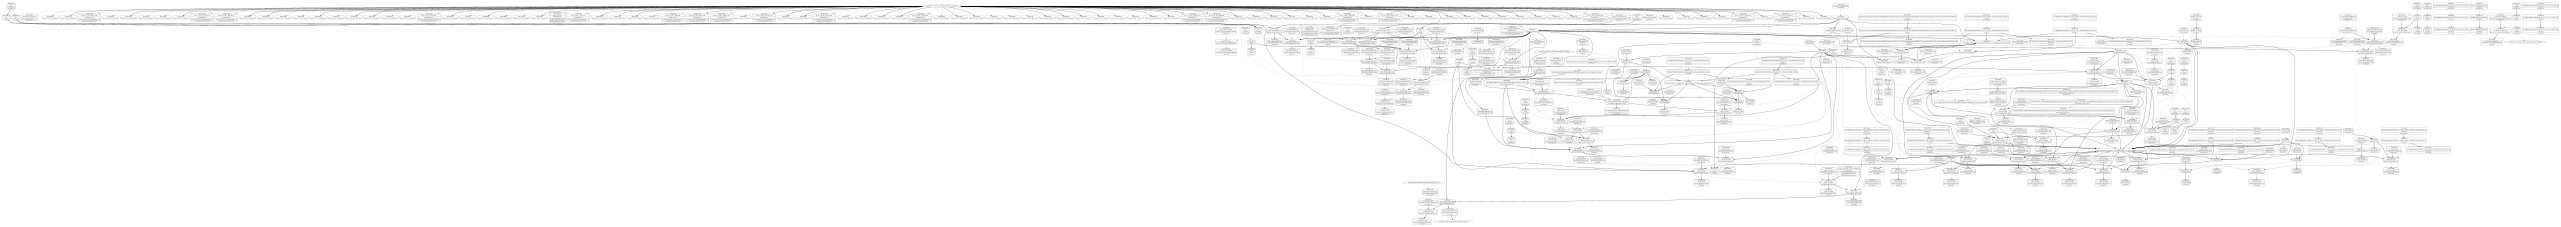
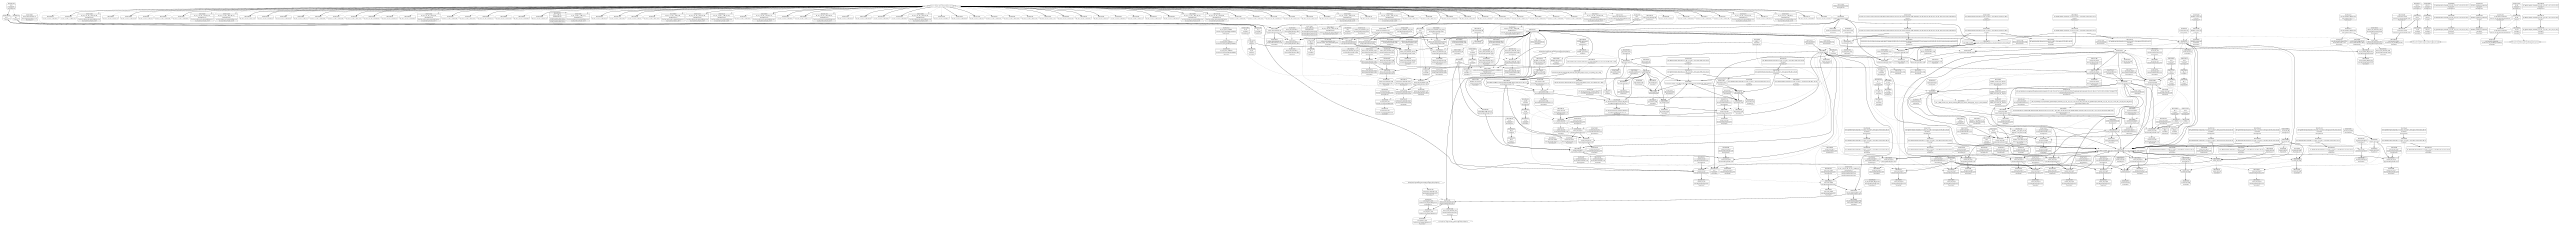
none -> (2426, 42)
